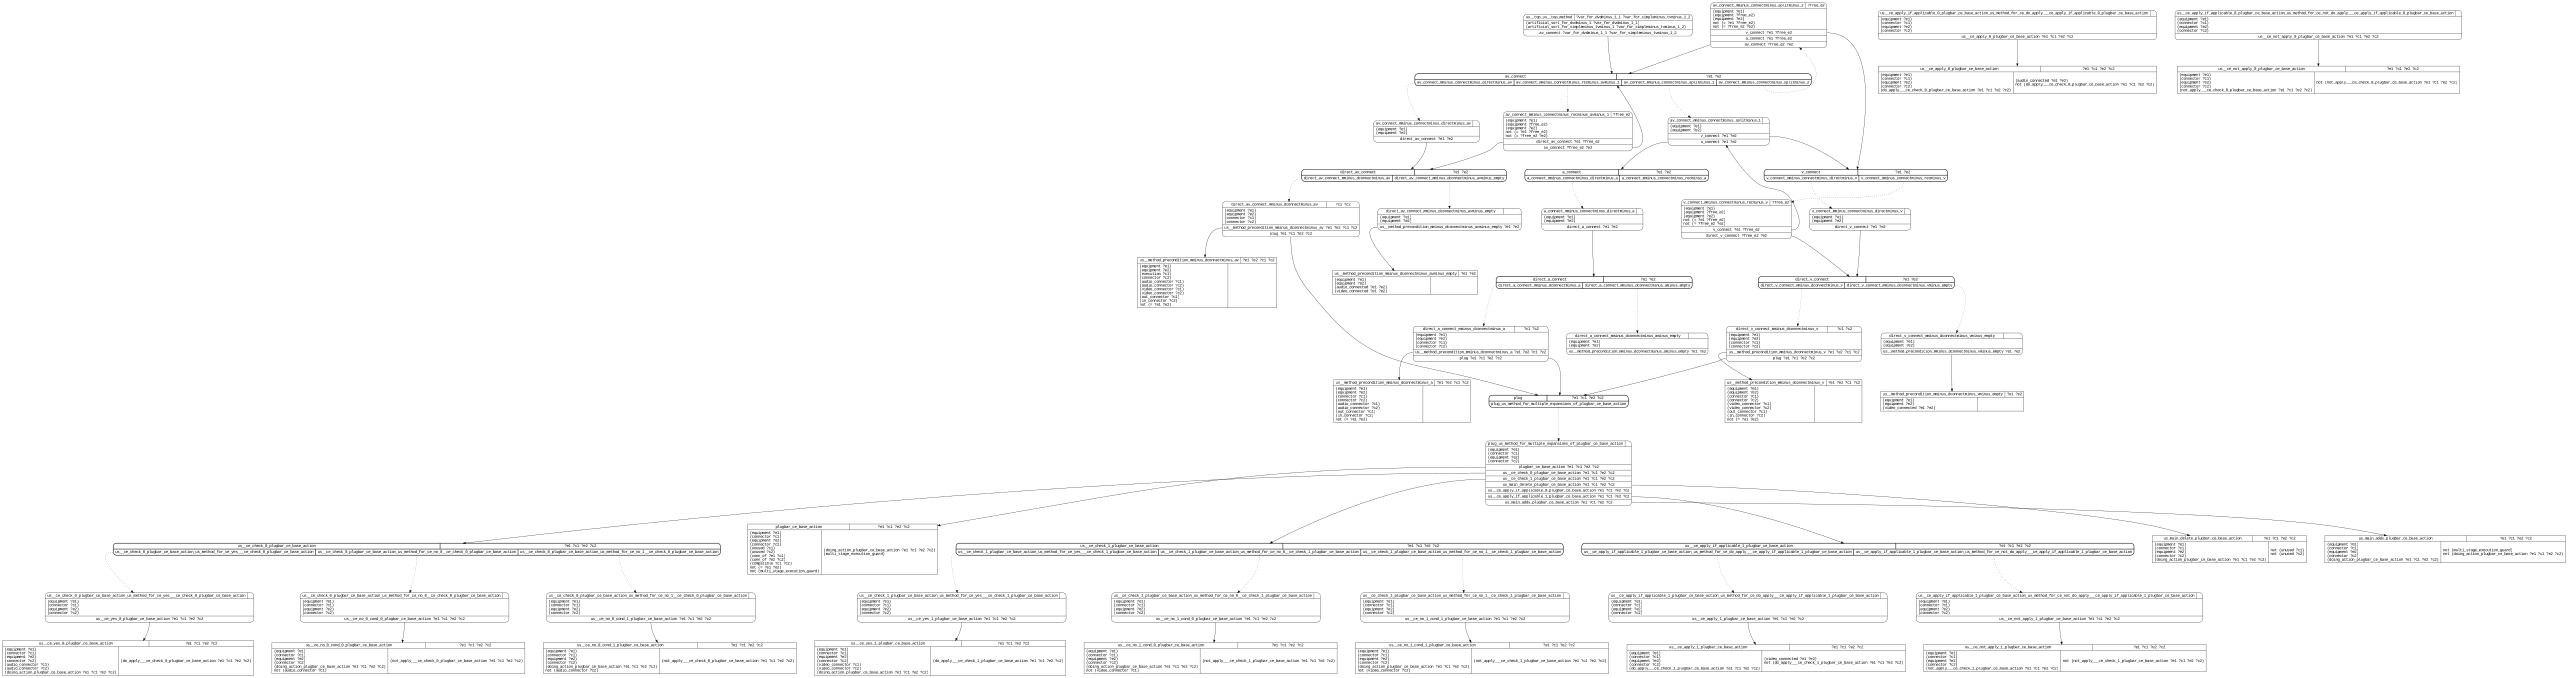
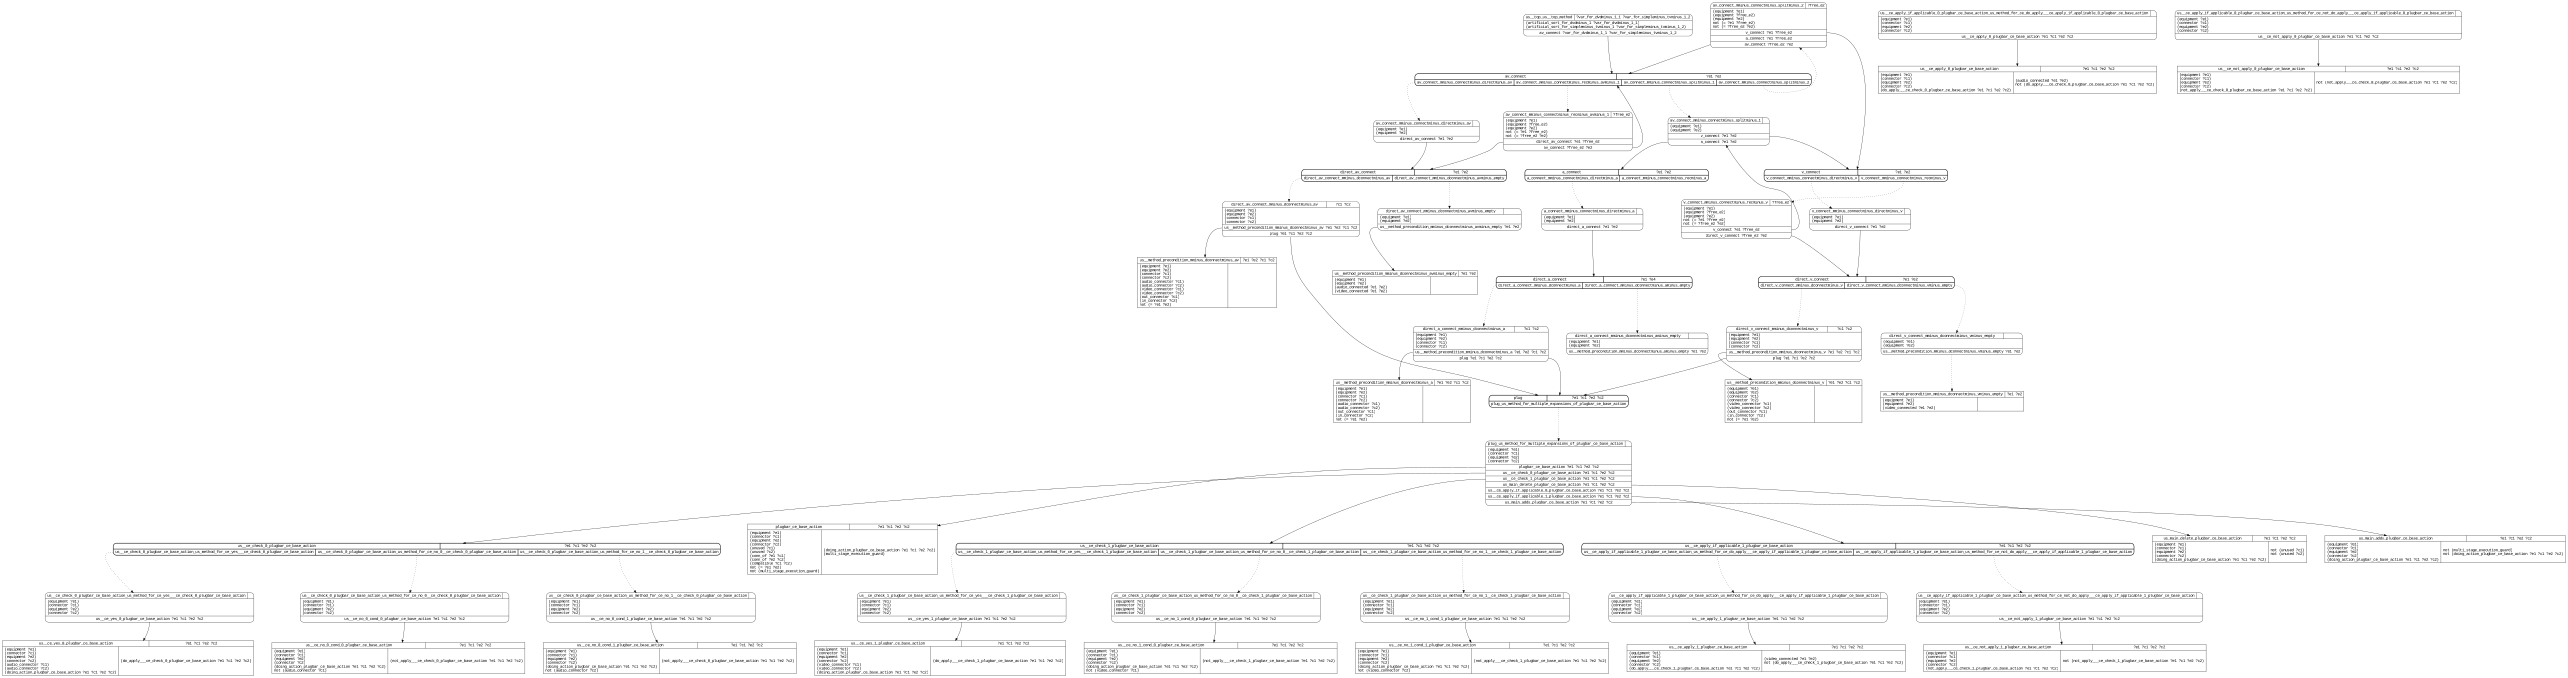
(1155, 274) -> (1155, 274)
(1648, 279) -> (1648, 279)
(1952, 372) -> (1952, 372)
